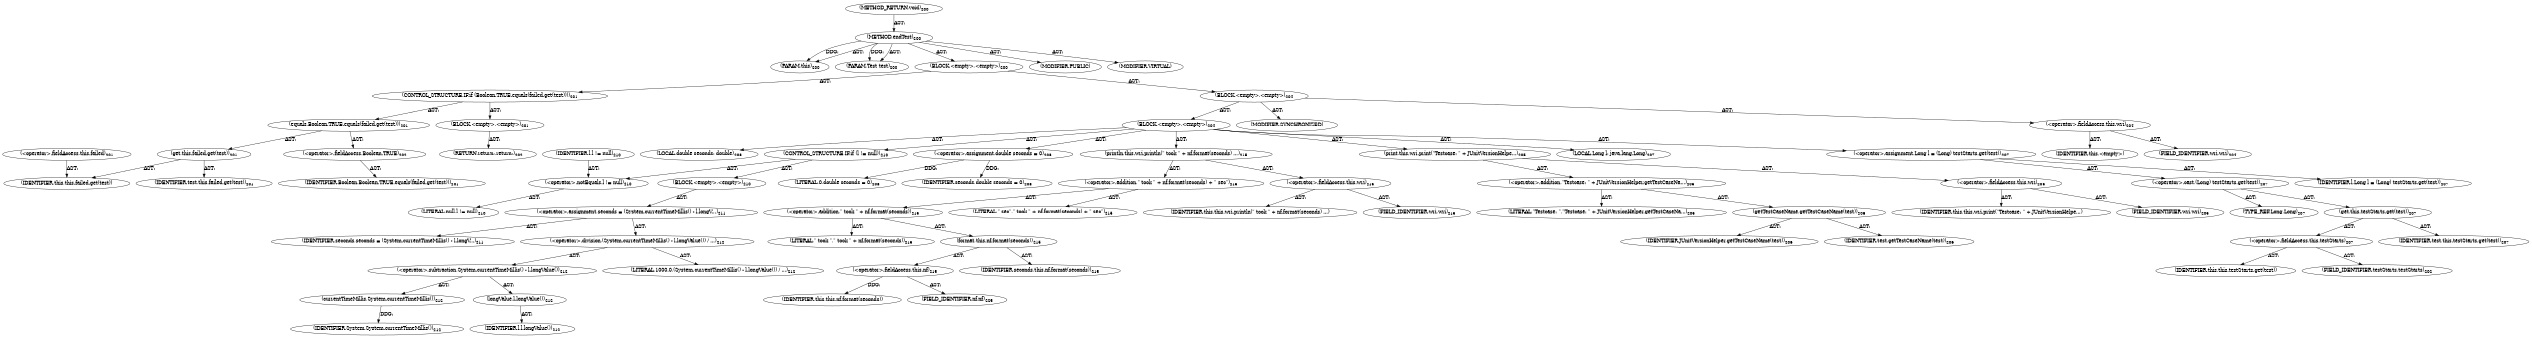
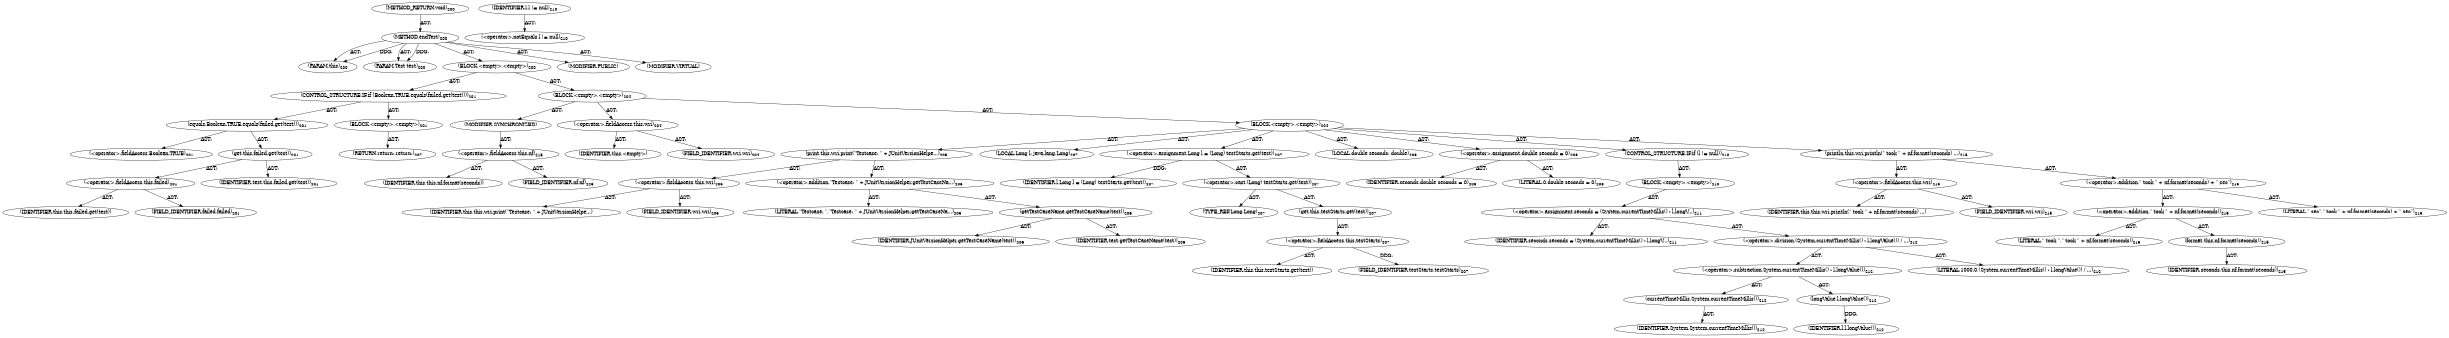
(403, 154) -> (190, 154)
(519, 154) -> (418, 154)
(138, 168) -> (200, 168)
(712, 169) -> none
(932, 169) -> (1549, 169)
(993, 169) -> (1482, 169)
(2190, 169) -> (1160, 169)
(382, 183) -> none
none -> (196, 213)
(453, 213) -> none
(2454, 242) -> none
(948, 256) -> (501, 138)
(2350, 256) -> (1387, 256)
(2428, 270) -> (1465, 270)
(875, 285) -> (477, 169)
(387, 314) -> (1710, 314)
(528, 314) -> (1852, 314)
